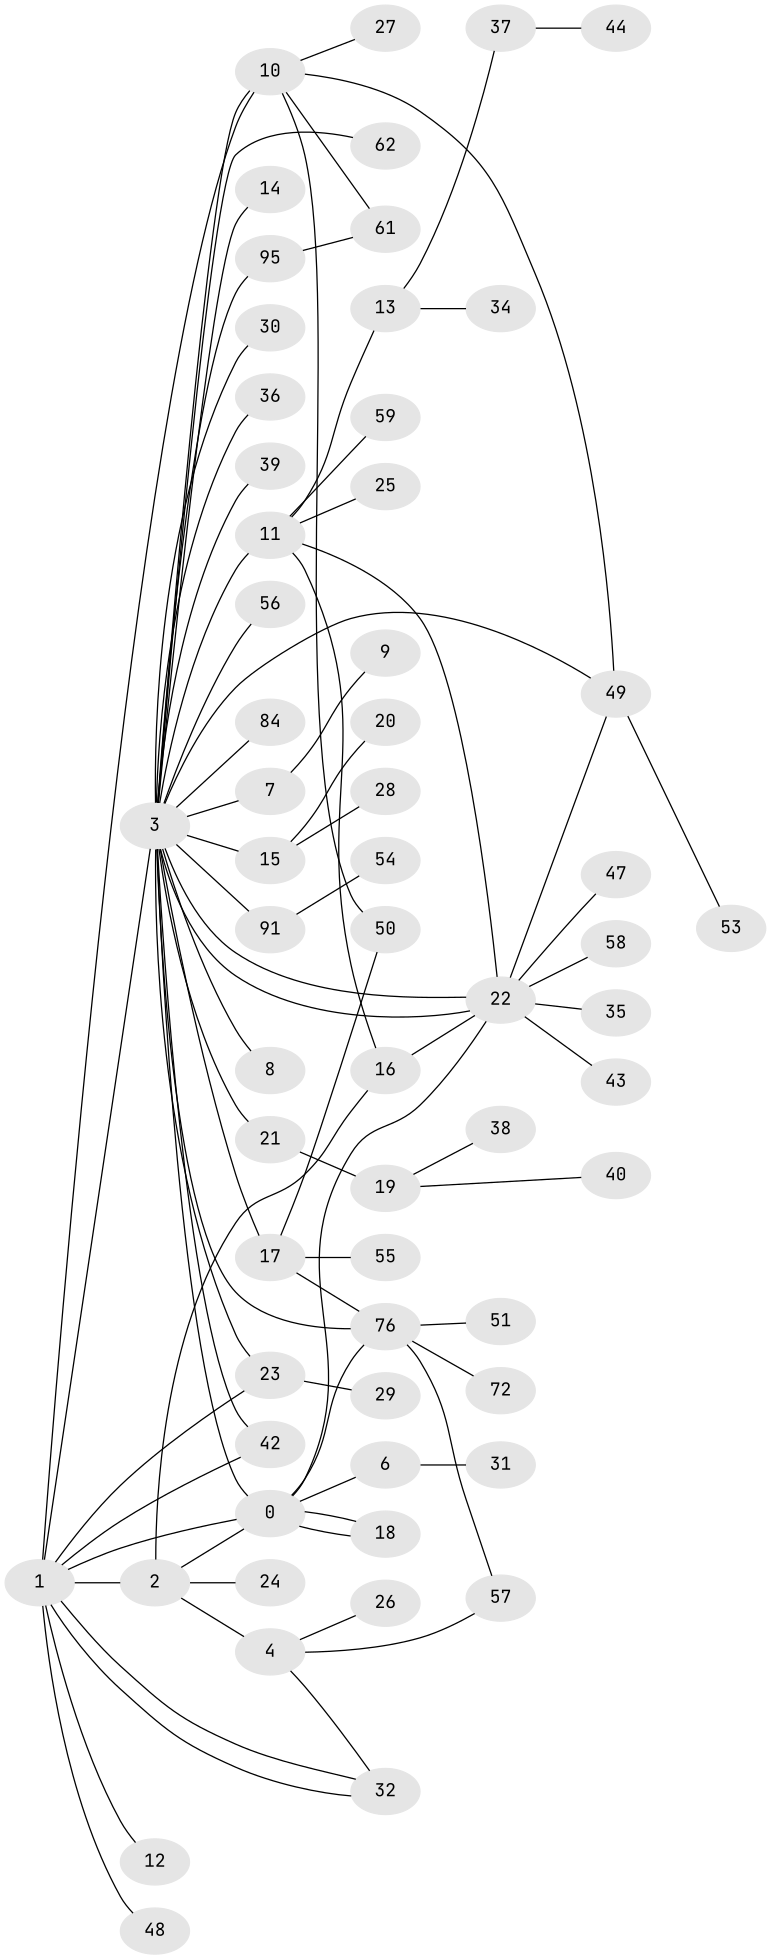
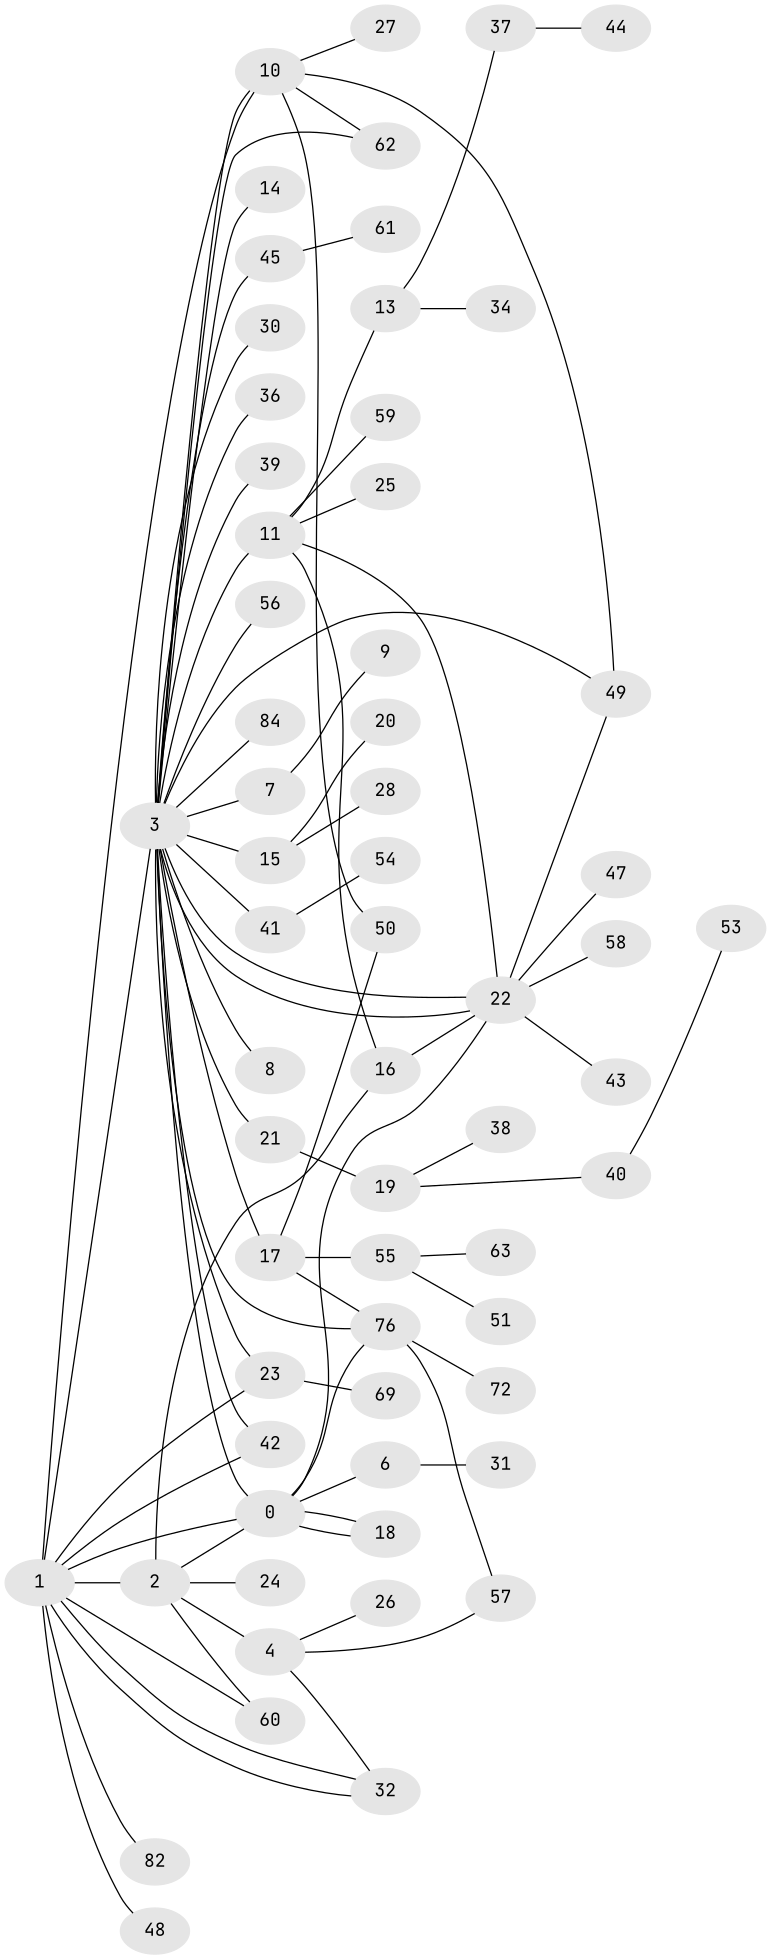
(328, 150) -> (328, 109)
(270, 259) -> (270, 259)
(674, 811) -> (679, 1054)
(270, 930) -> (270, 930)
(616, 1013) -> none
none -> (501, 1252)
(443, 1324) -> (443, 1289)
(385, 1396) -> (385, 1396)
none -> (270, 1721)
(155, 1862) -> (155, 1862)
